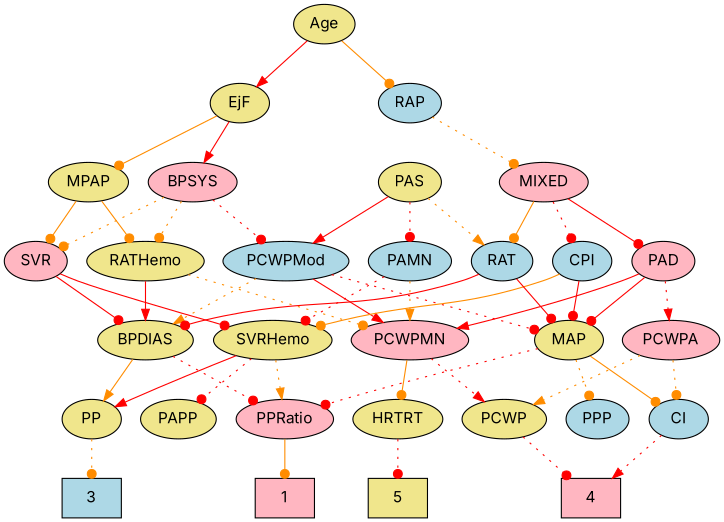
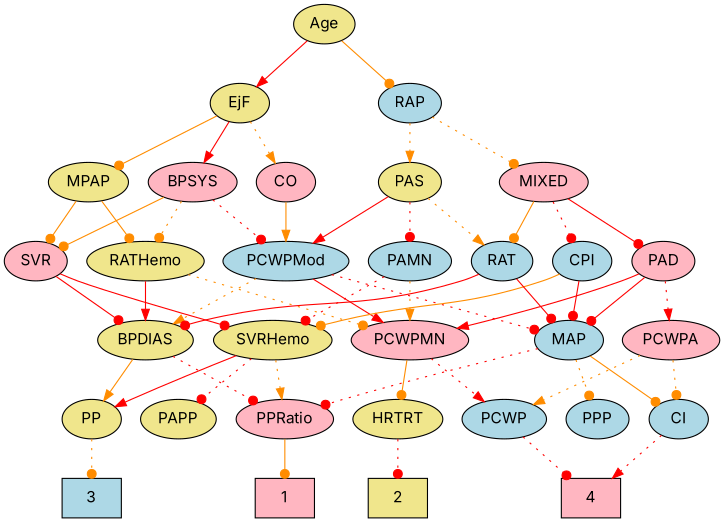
none -> (410, 137)
none -> (286, 182)
(123, 217) -> (123, 217)
(569, 340) -> (569, 340)
(504, 419) -> (504, 419)
(398, 498) -> (398, 498)
